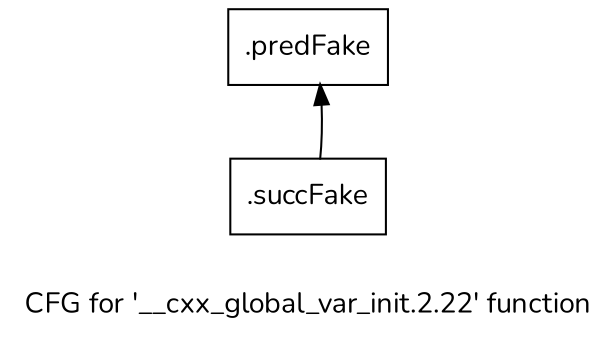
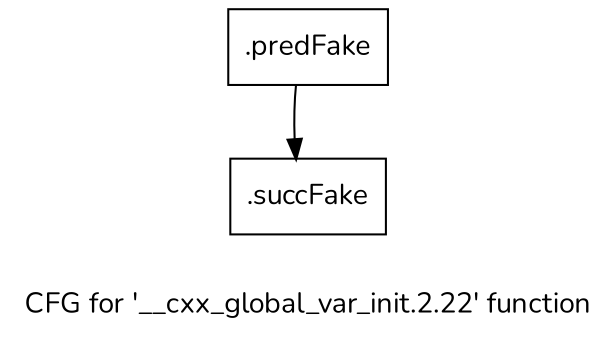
(322, 132) -> (294, 112)
